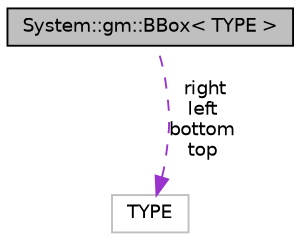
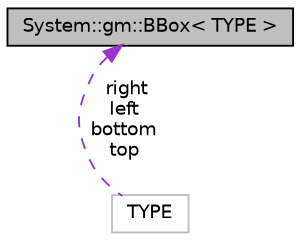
(169, 111) -> (80, 130)
